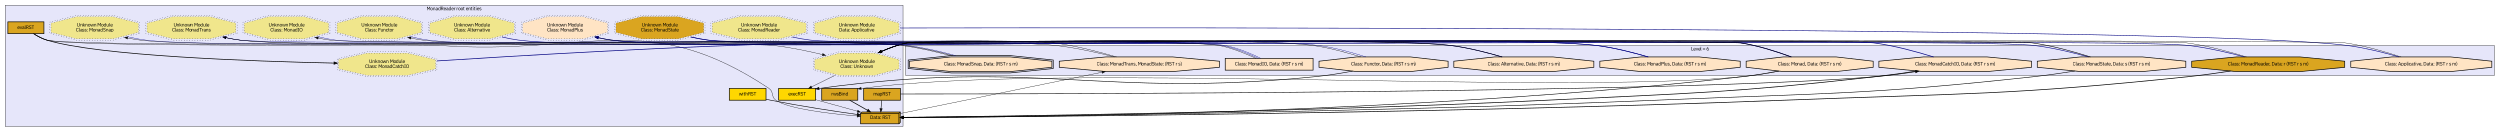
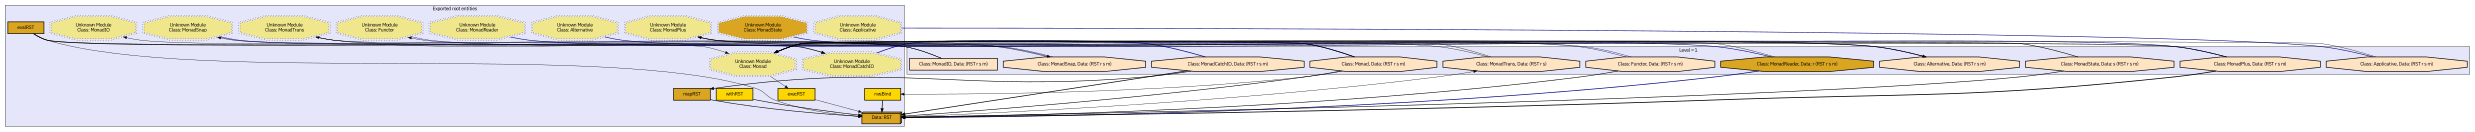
(454, 9) -> (455, 9)
(565, 28) -> (668, 28)
(857, 28) -> (858, 28)
(743, 41) -> (631, 42)
(790, 42) -> (581, 42)
(590, 43) -> (682, 44)
(1051, 43) -> (1311, 44)
(1124, 43) -> (1464, 44)
(1390, 43) -> none
(1700, 49) -> (1688, 51)
(857, 64) -> (753, 64)
(981, 64) -> (1074, 64)
(1139, 64) -> (1511, 64)
(1086, 80) -> (1262, 105)
(1408, 91) -> (952, 80)
(840, 94) -> (883, 94)
none -> (1561, 105)
(1568, 107) -> (1375, 104)
